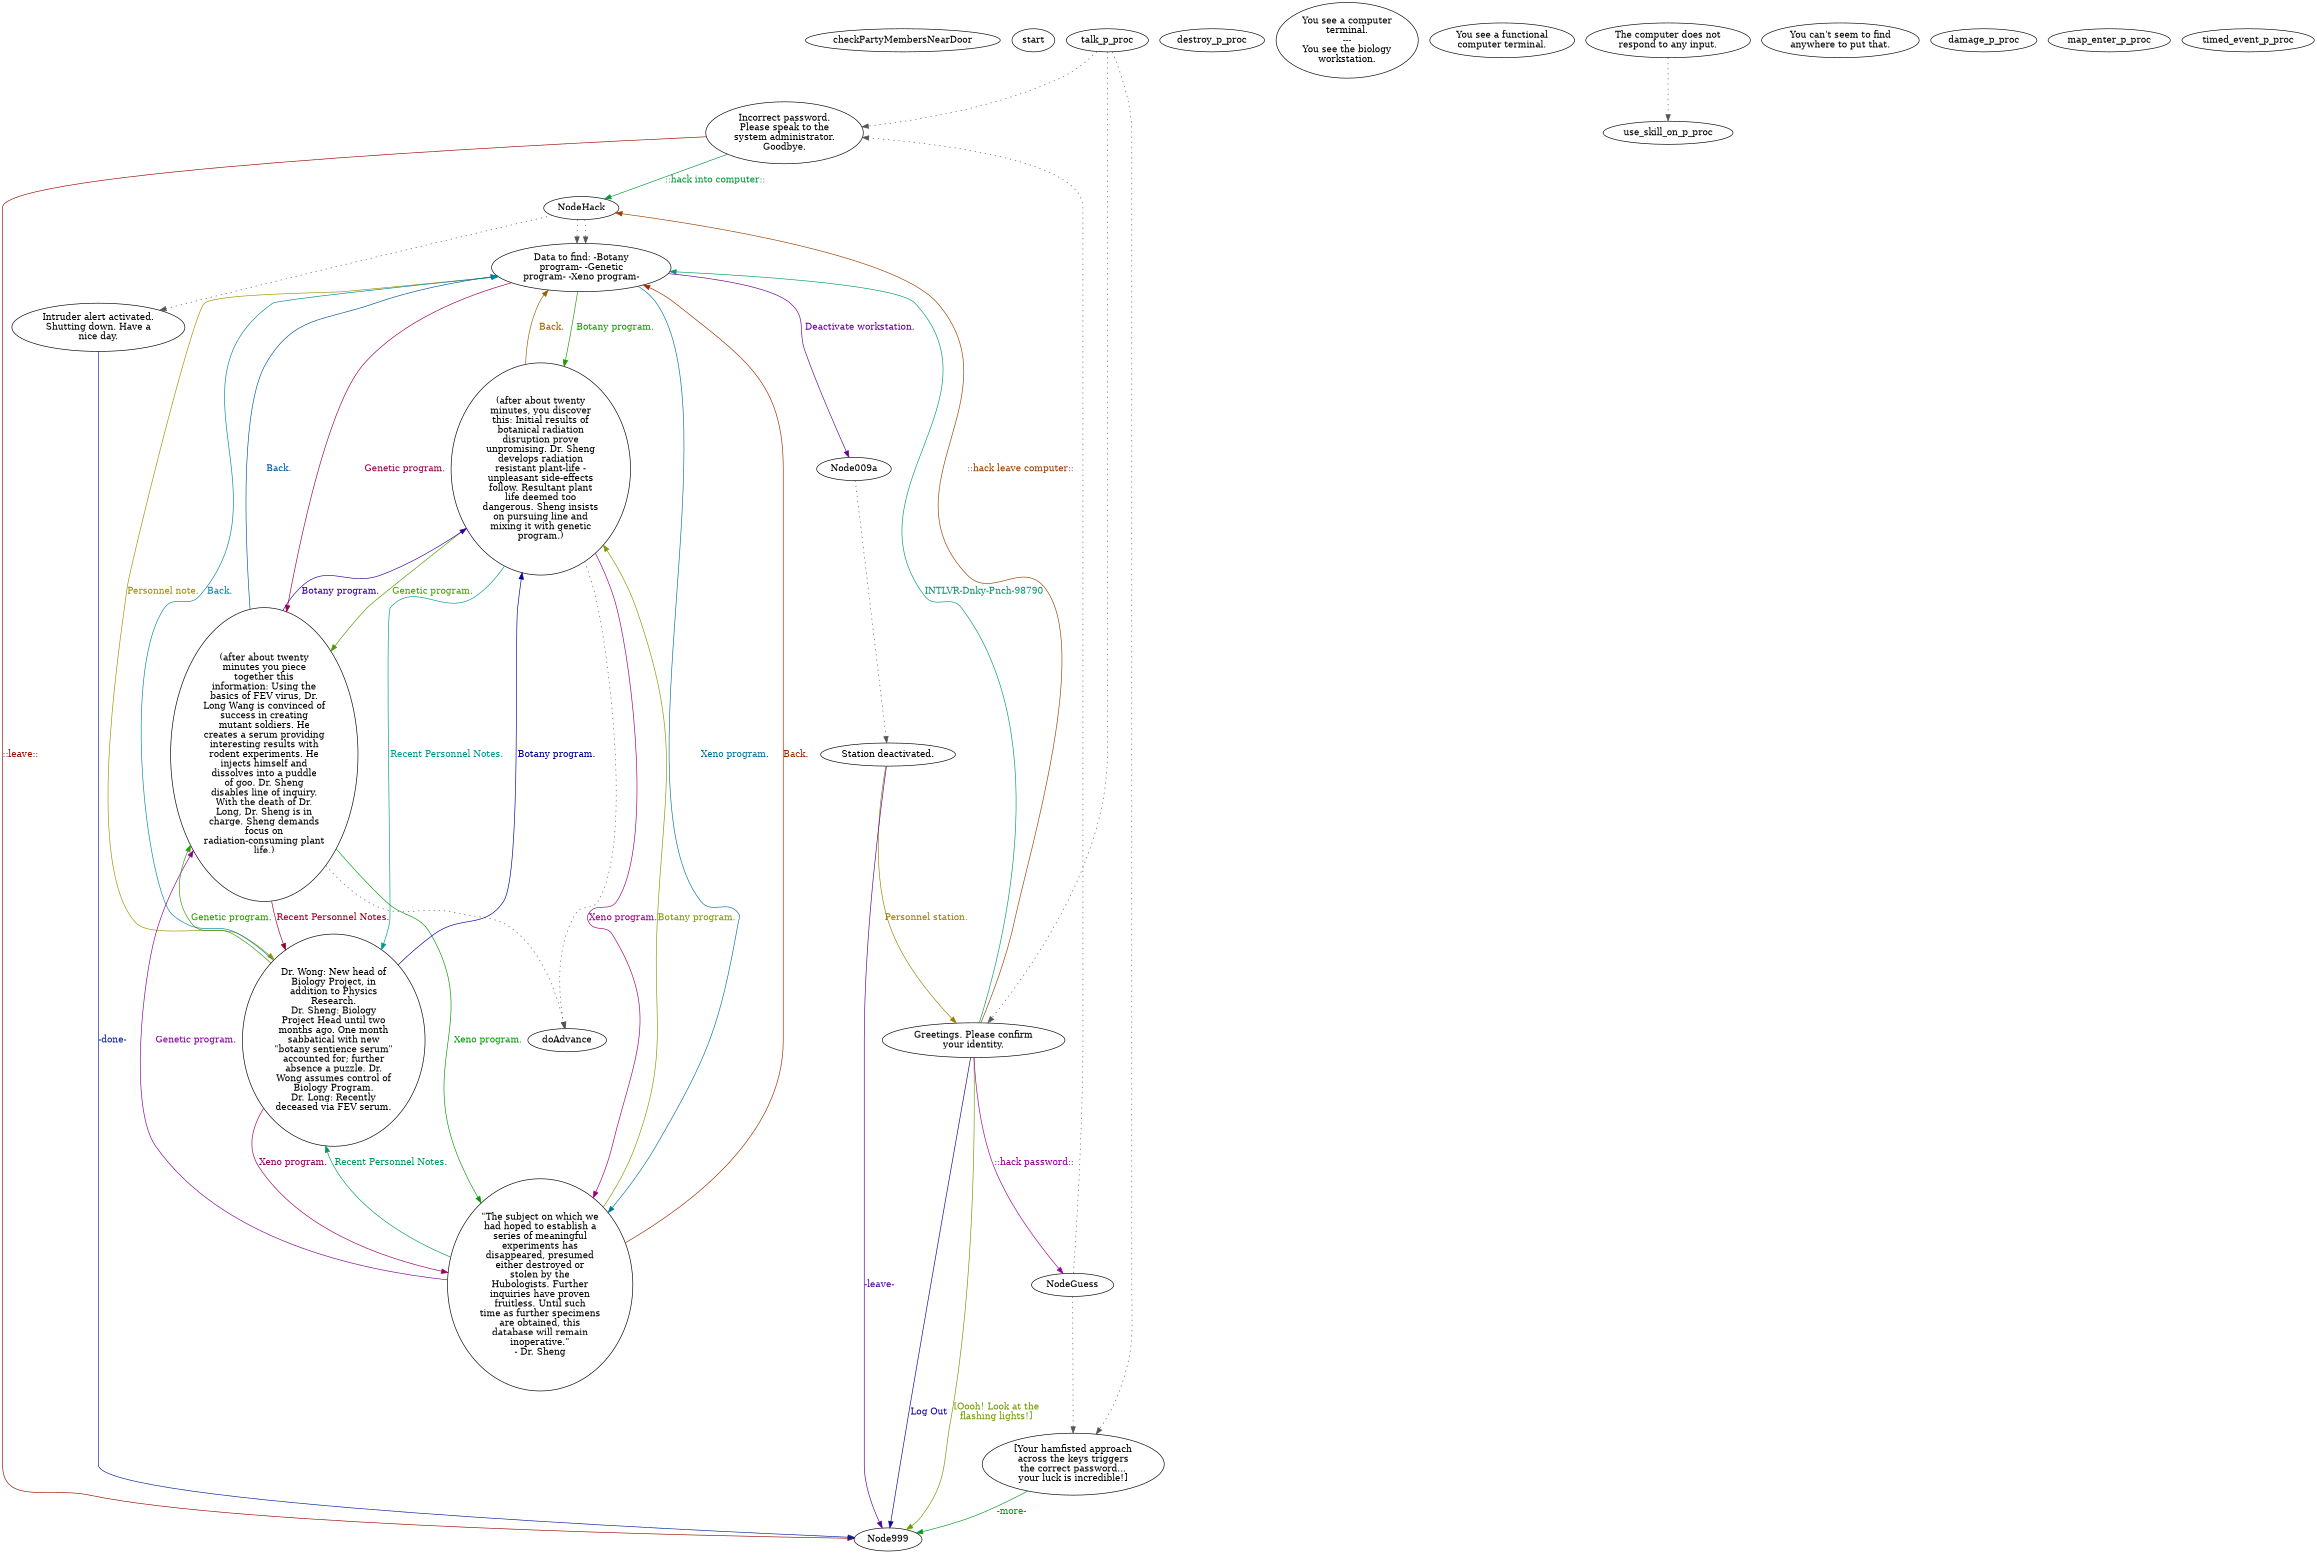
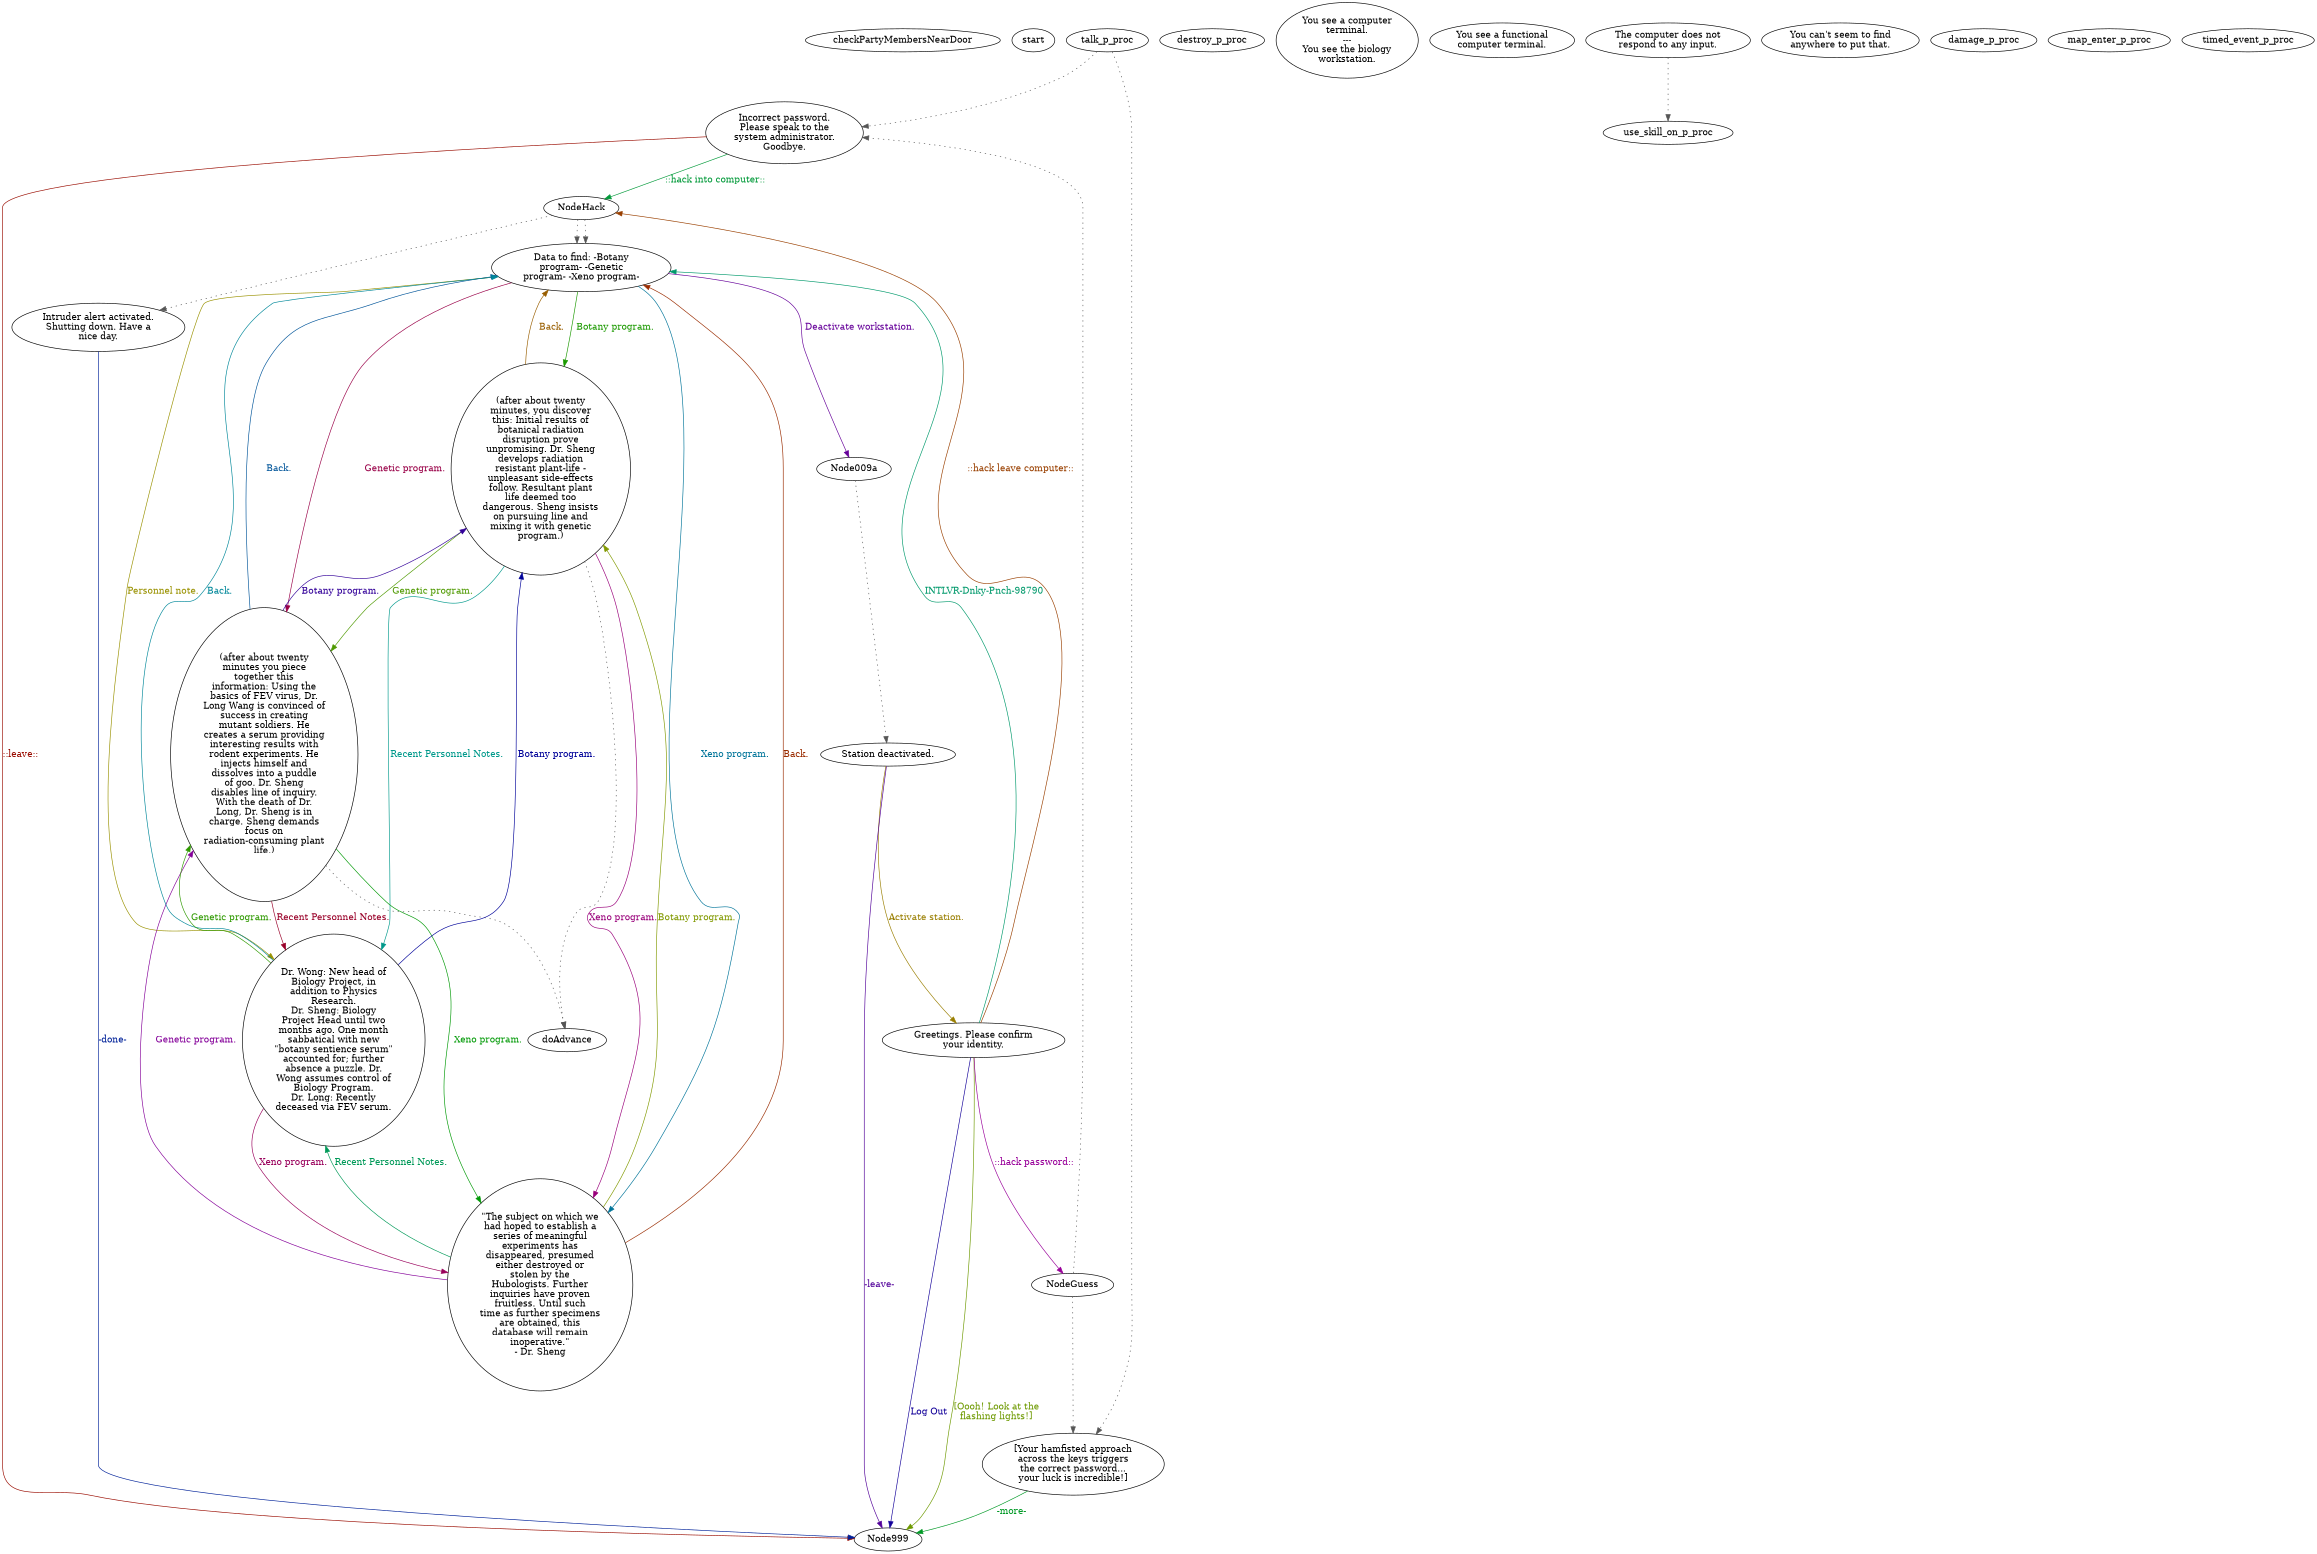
(1107, 549) -> none
(927, 918) -> (927, 918)
